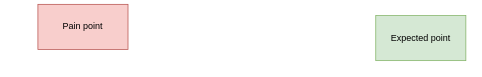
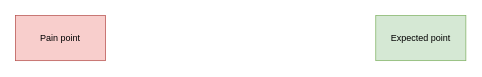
(83, 27) -> (60, 38)
